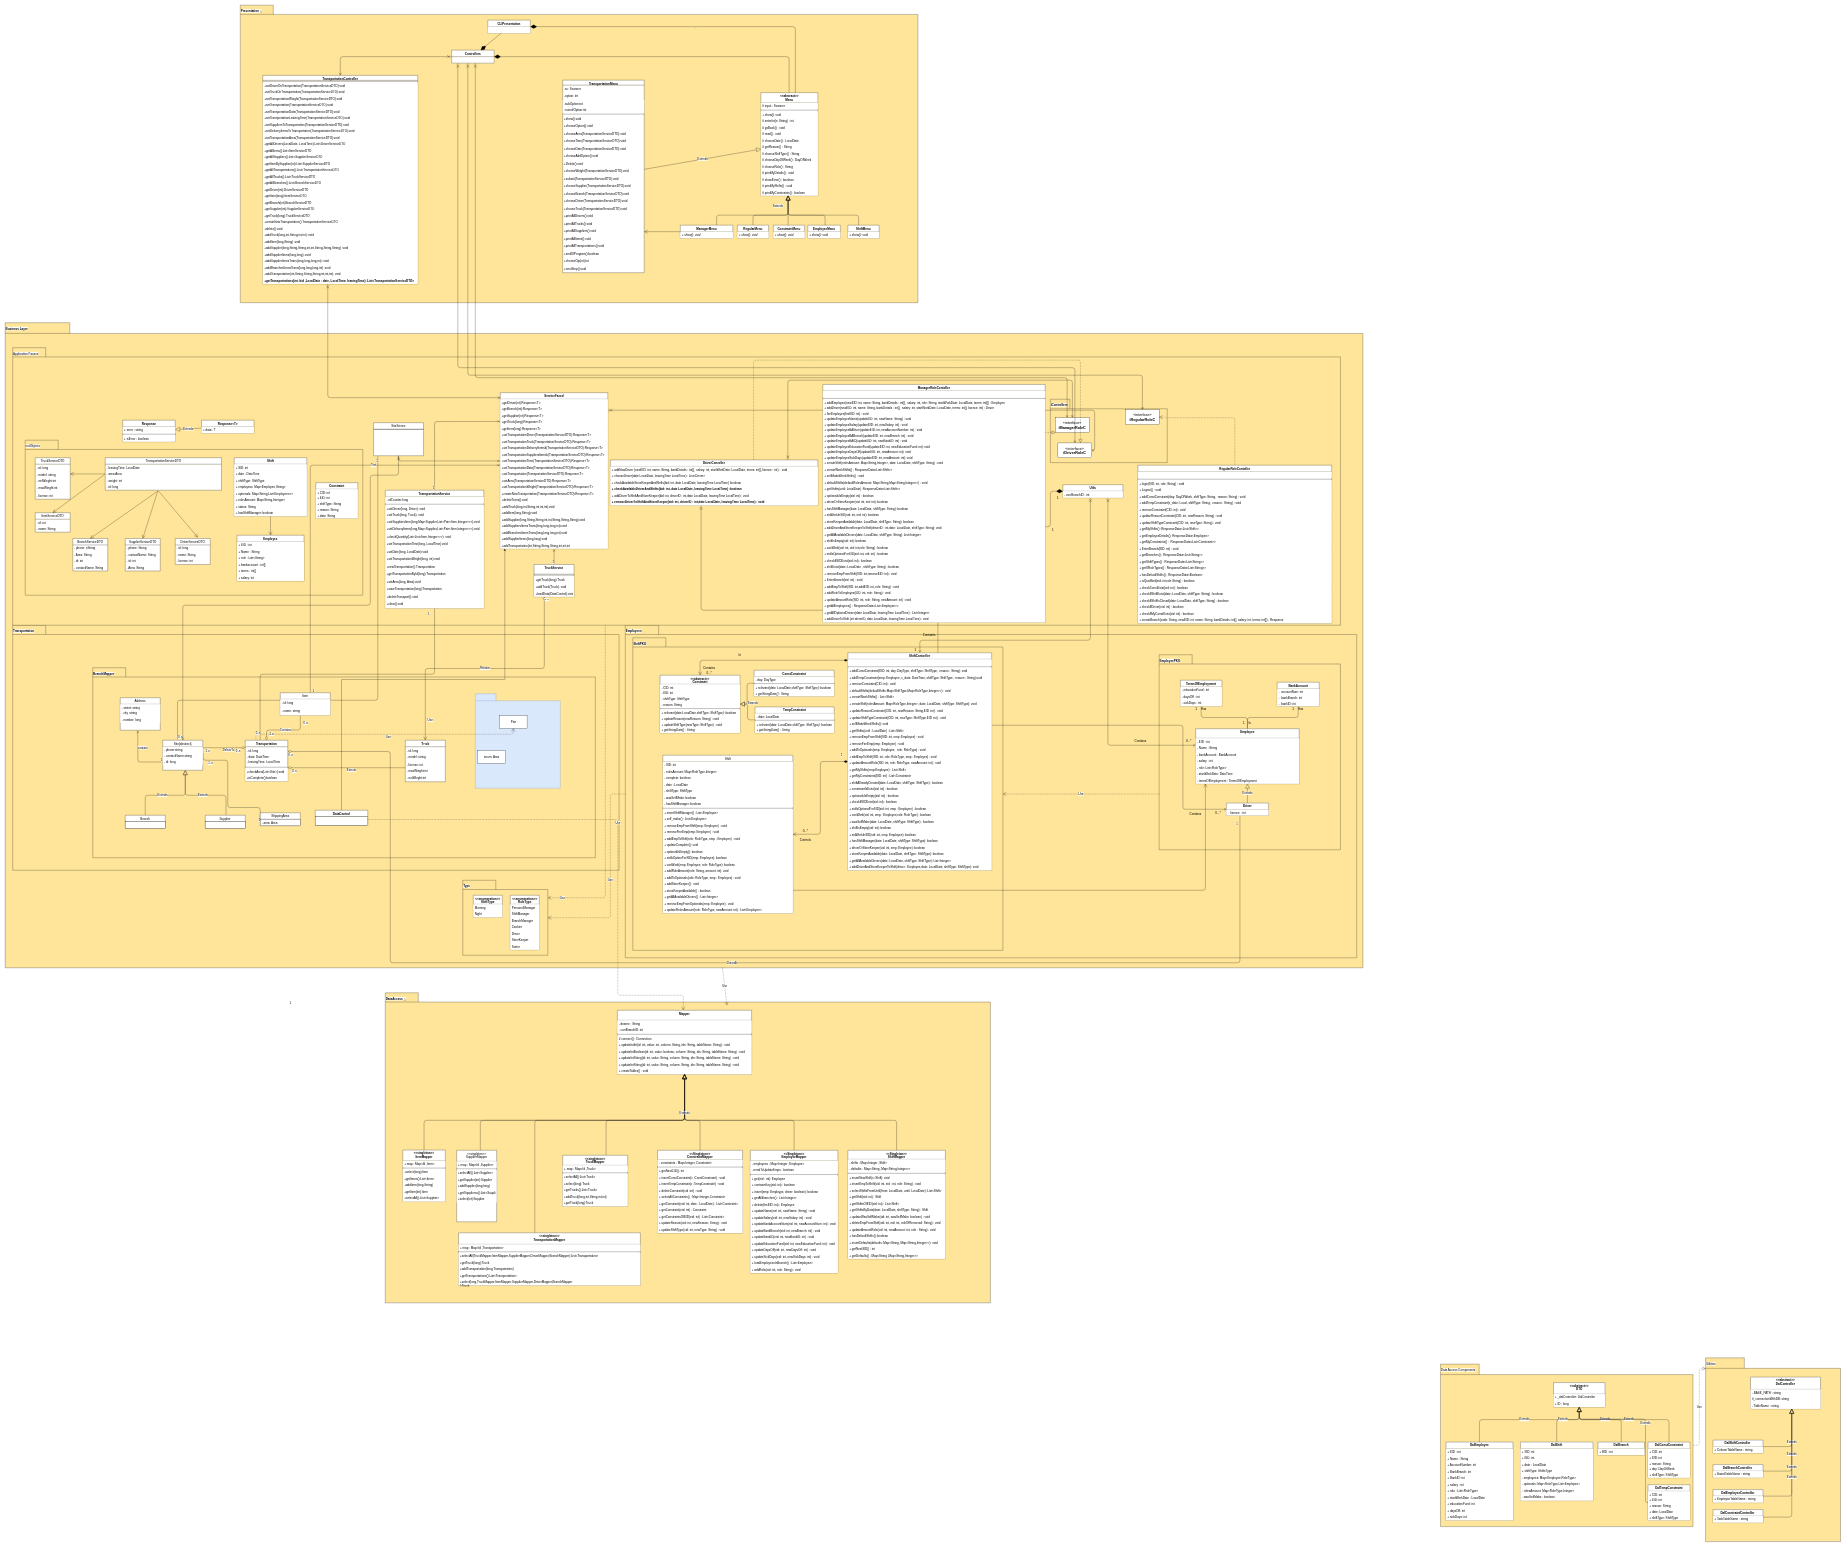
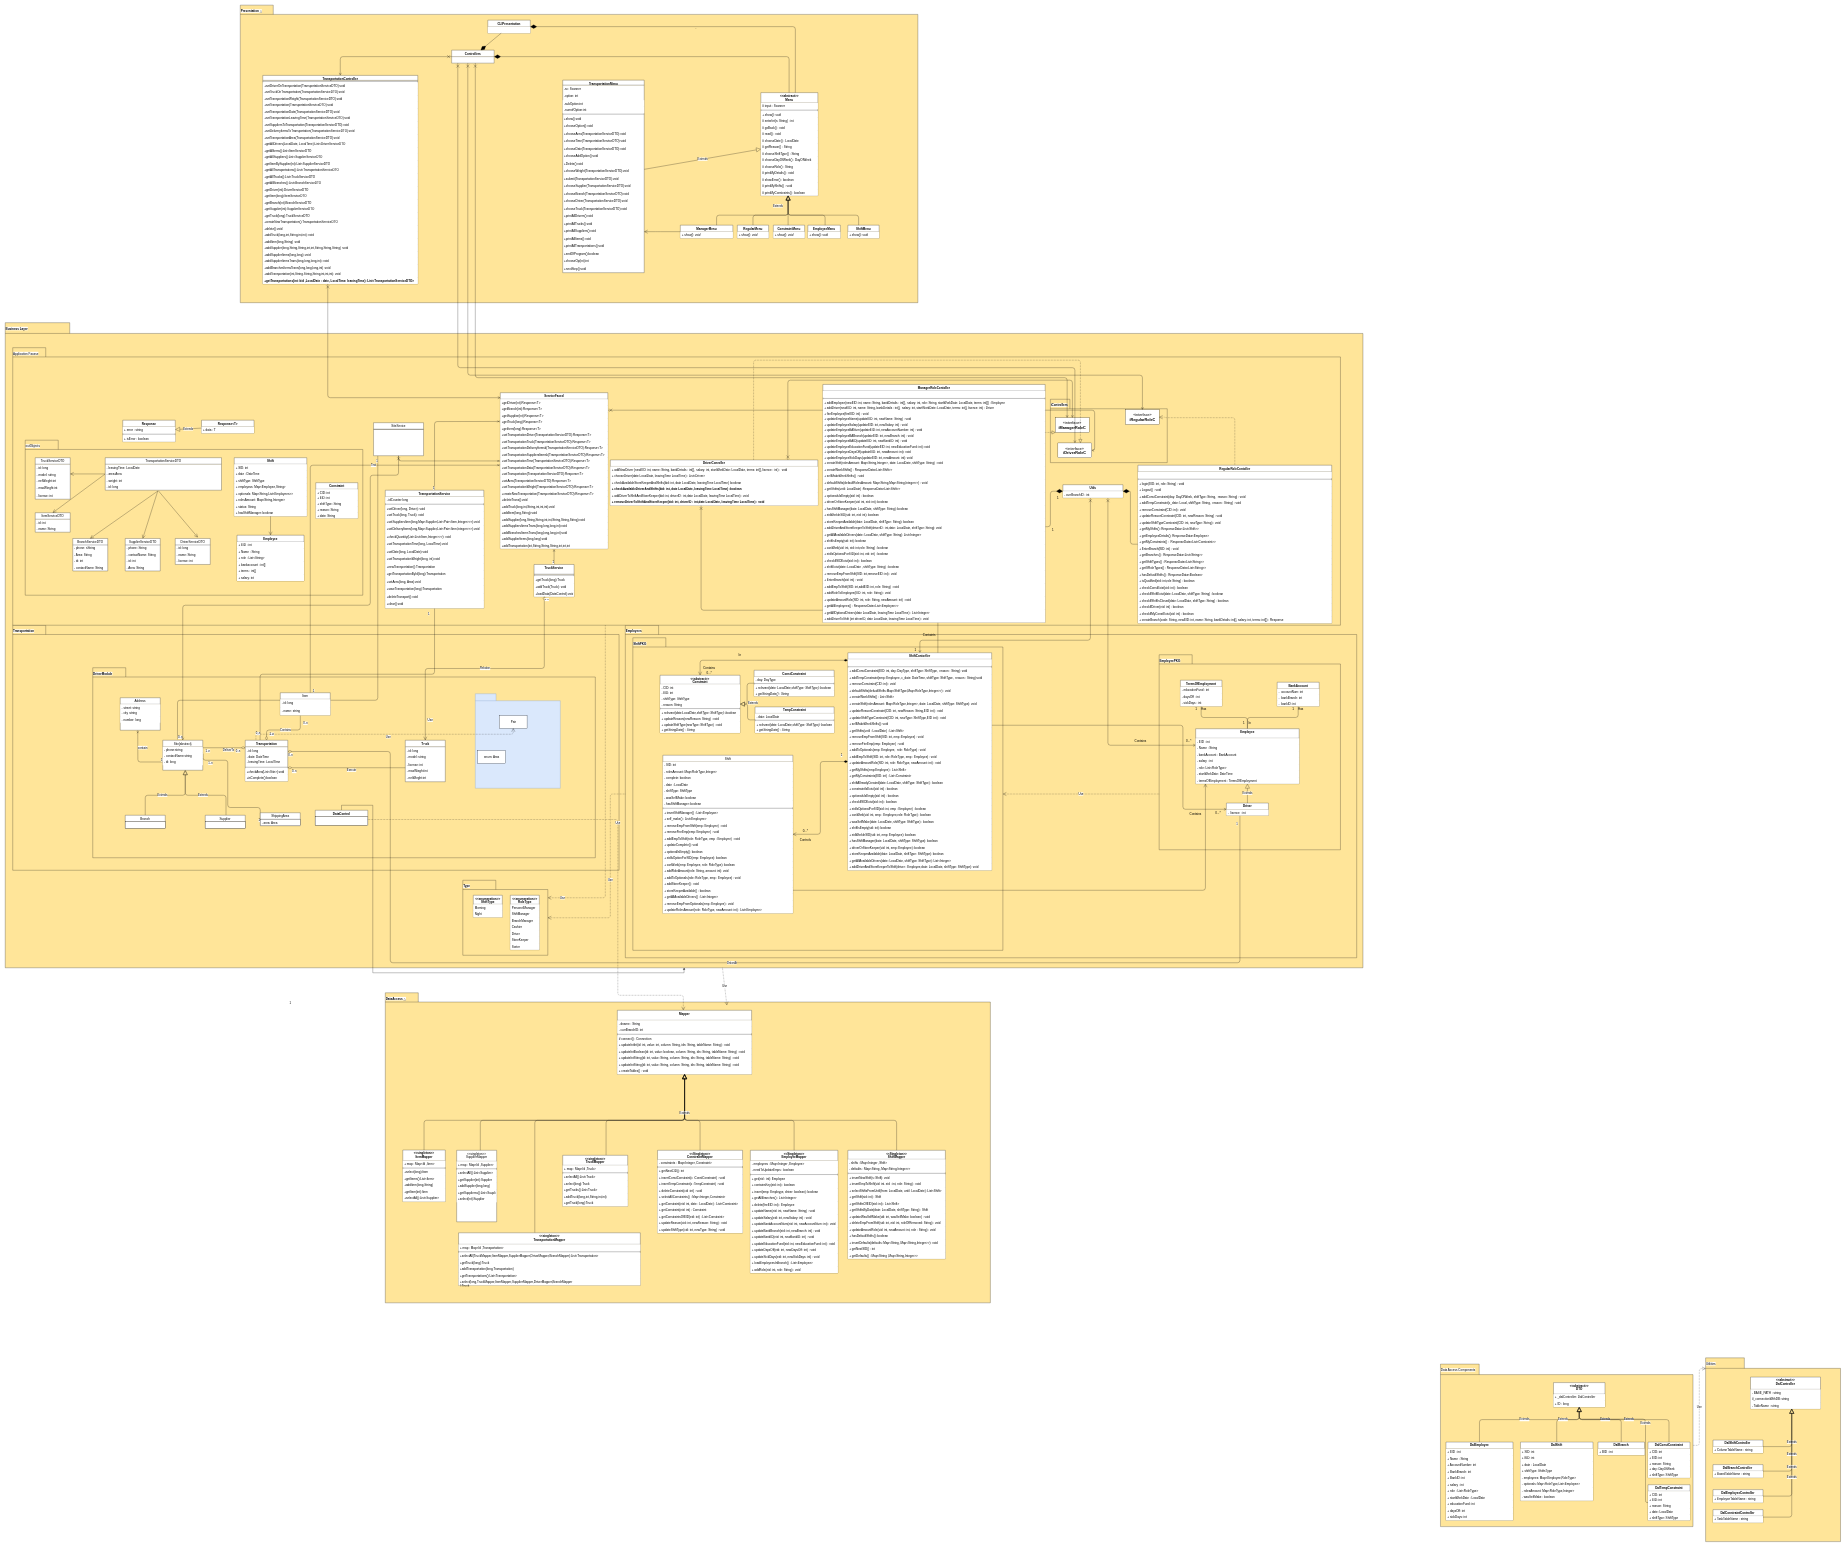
none -> (1130, 492)
(505, 551) -> (684, 970)
(103, 674) -> (102, 674)
